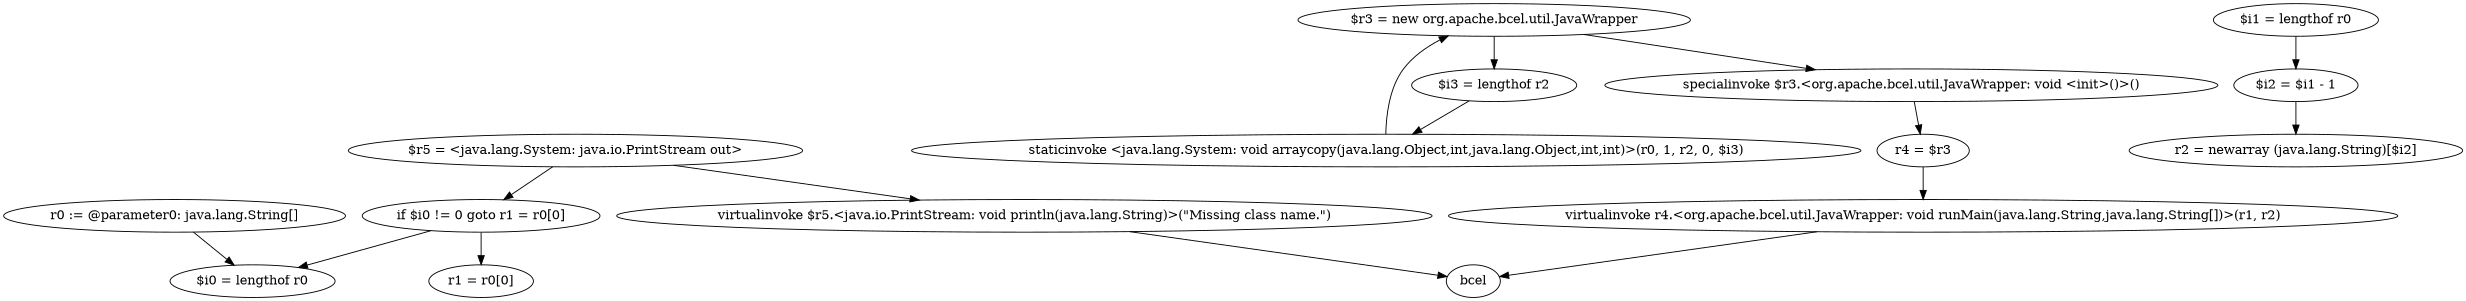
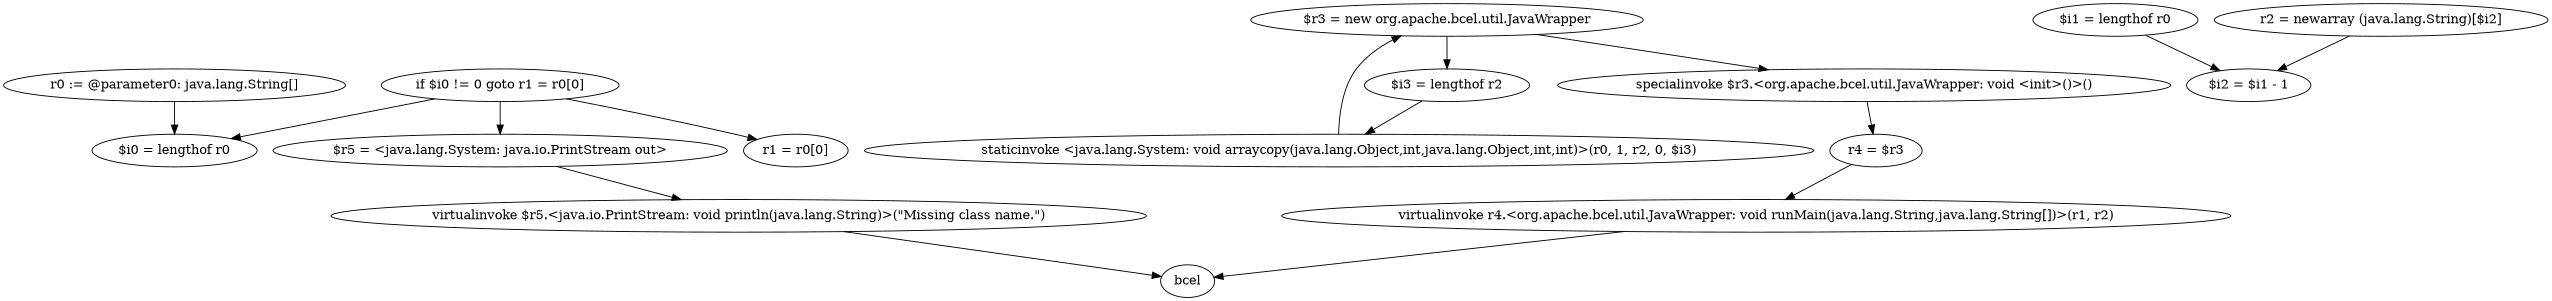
(2296, 113) -> (2318, 51)
(532, 181) -> (500, 113)
